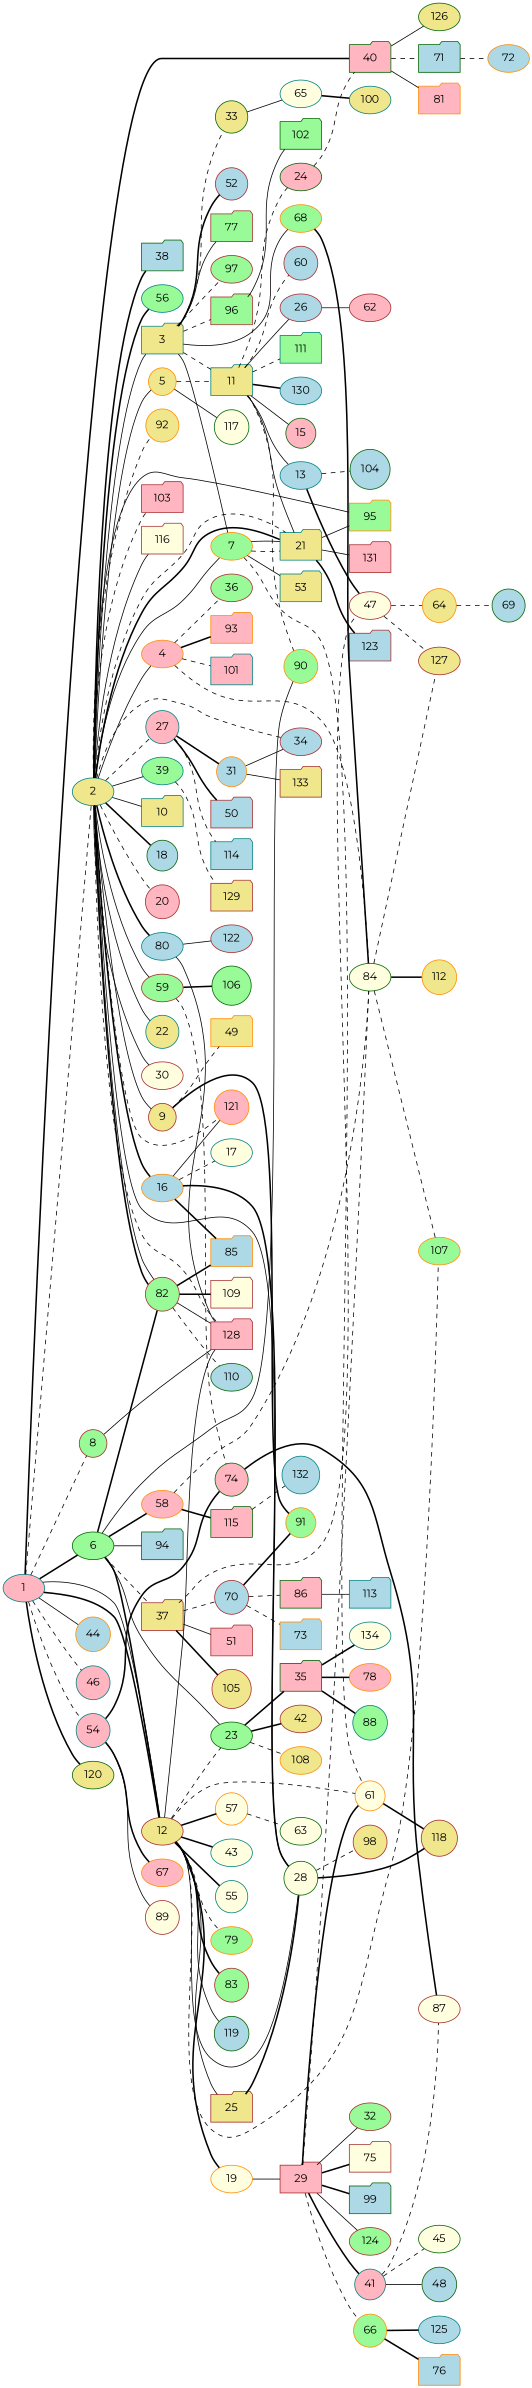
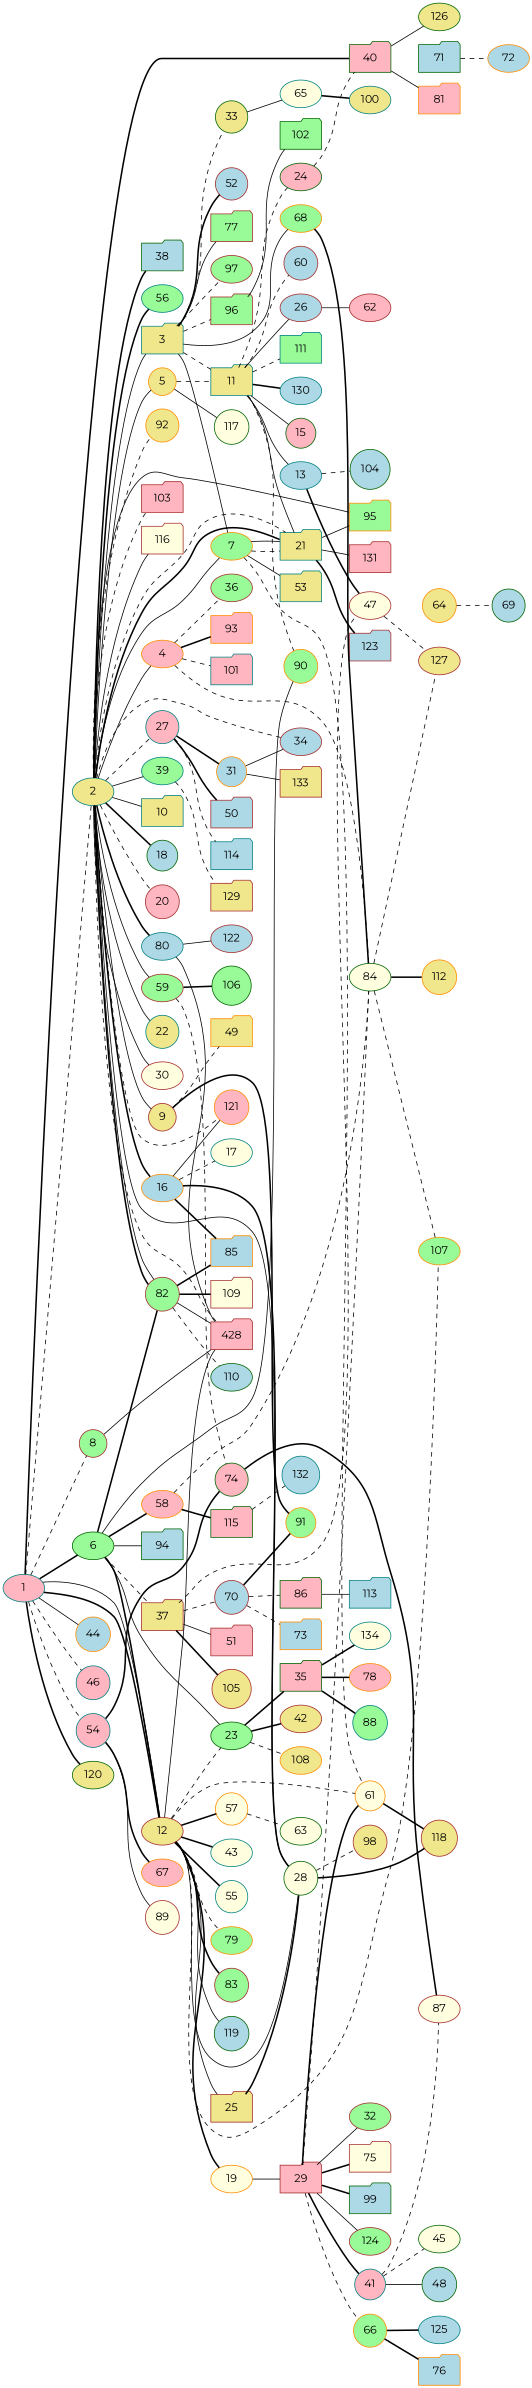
(405, 58) -> none
(407, 606) -> none
(232, 1336) -> (232, 1336)
